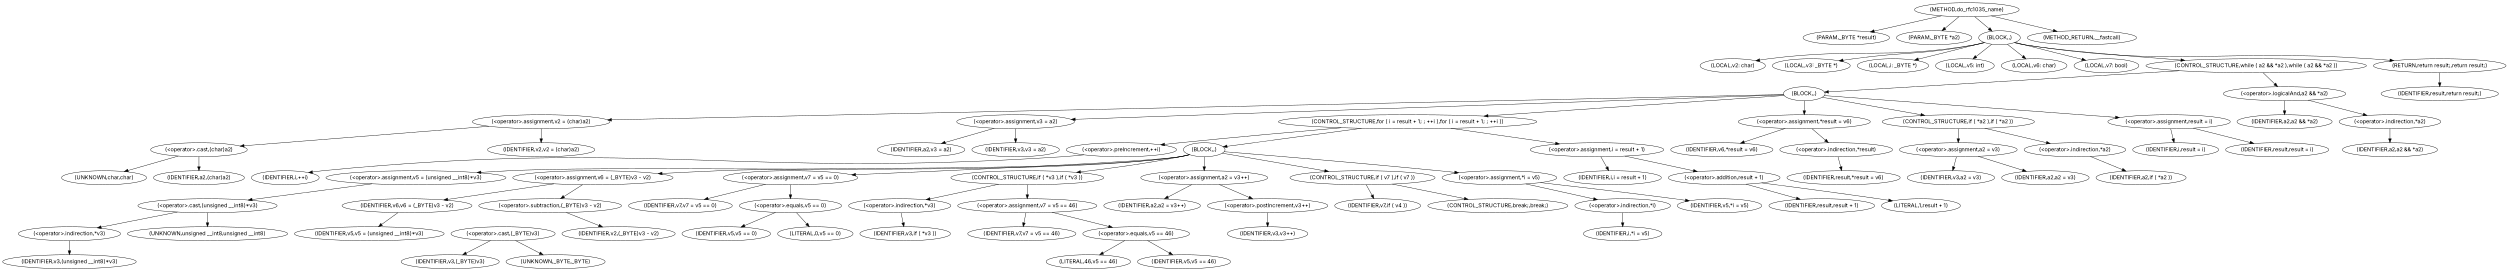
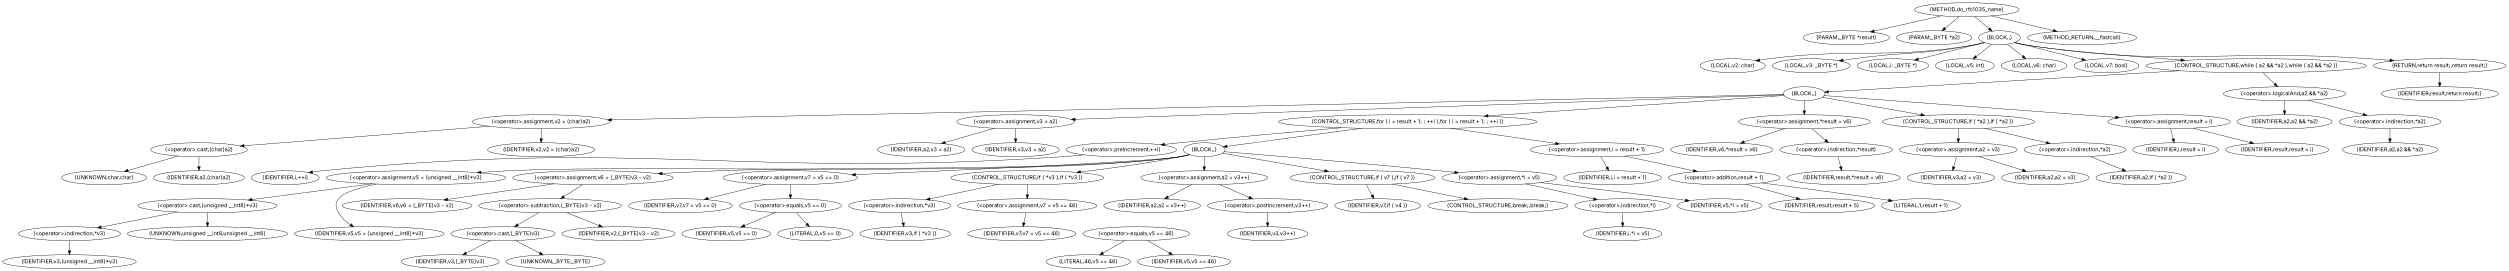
(1822, 206) -> (1822, 206)
(390, 219) -> (342, 196)
none -> (528, 219)
(1080, 219) -> none
